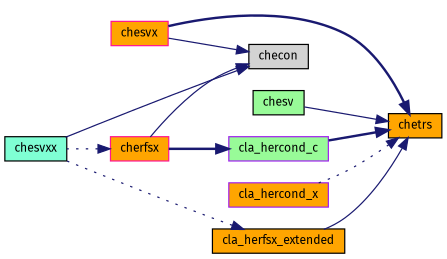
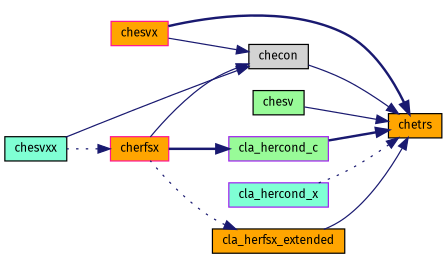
none -> (350, 83)
(149, 193) -> (184, 196)
(279, 195) -> (279, 195)
